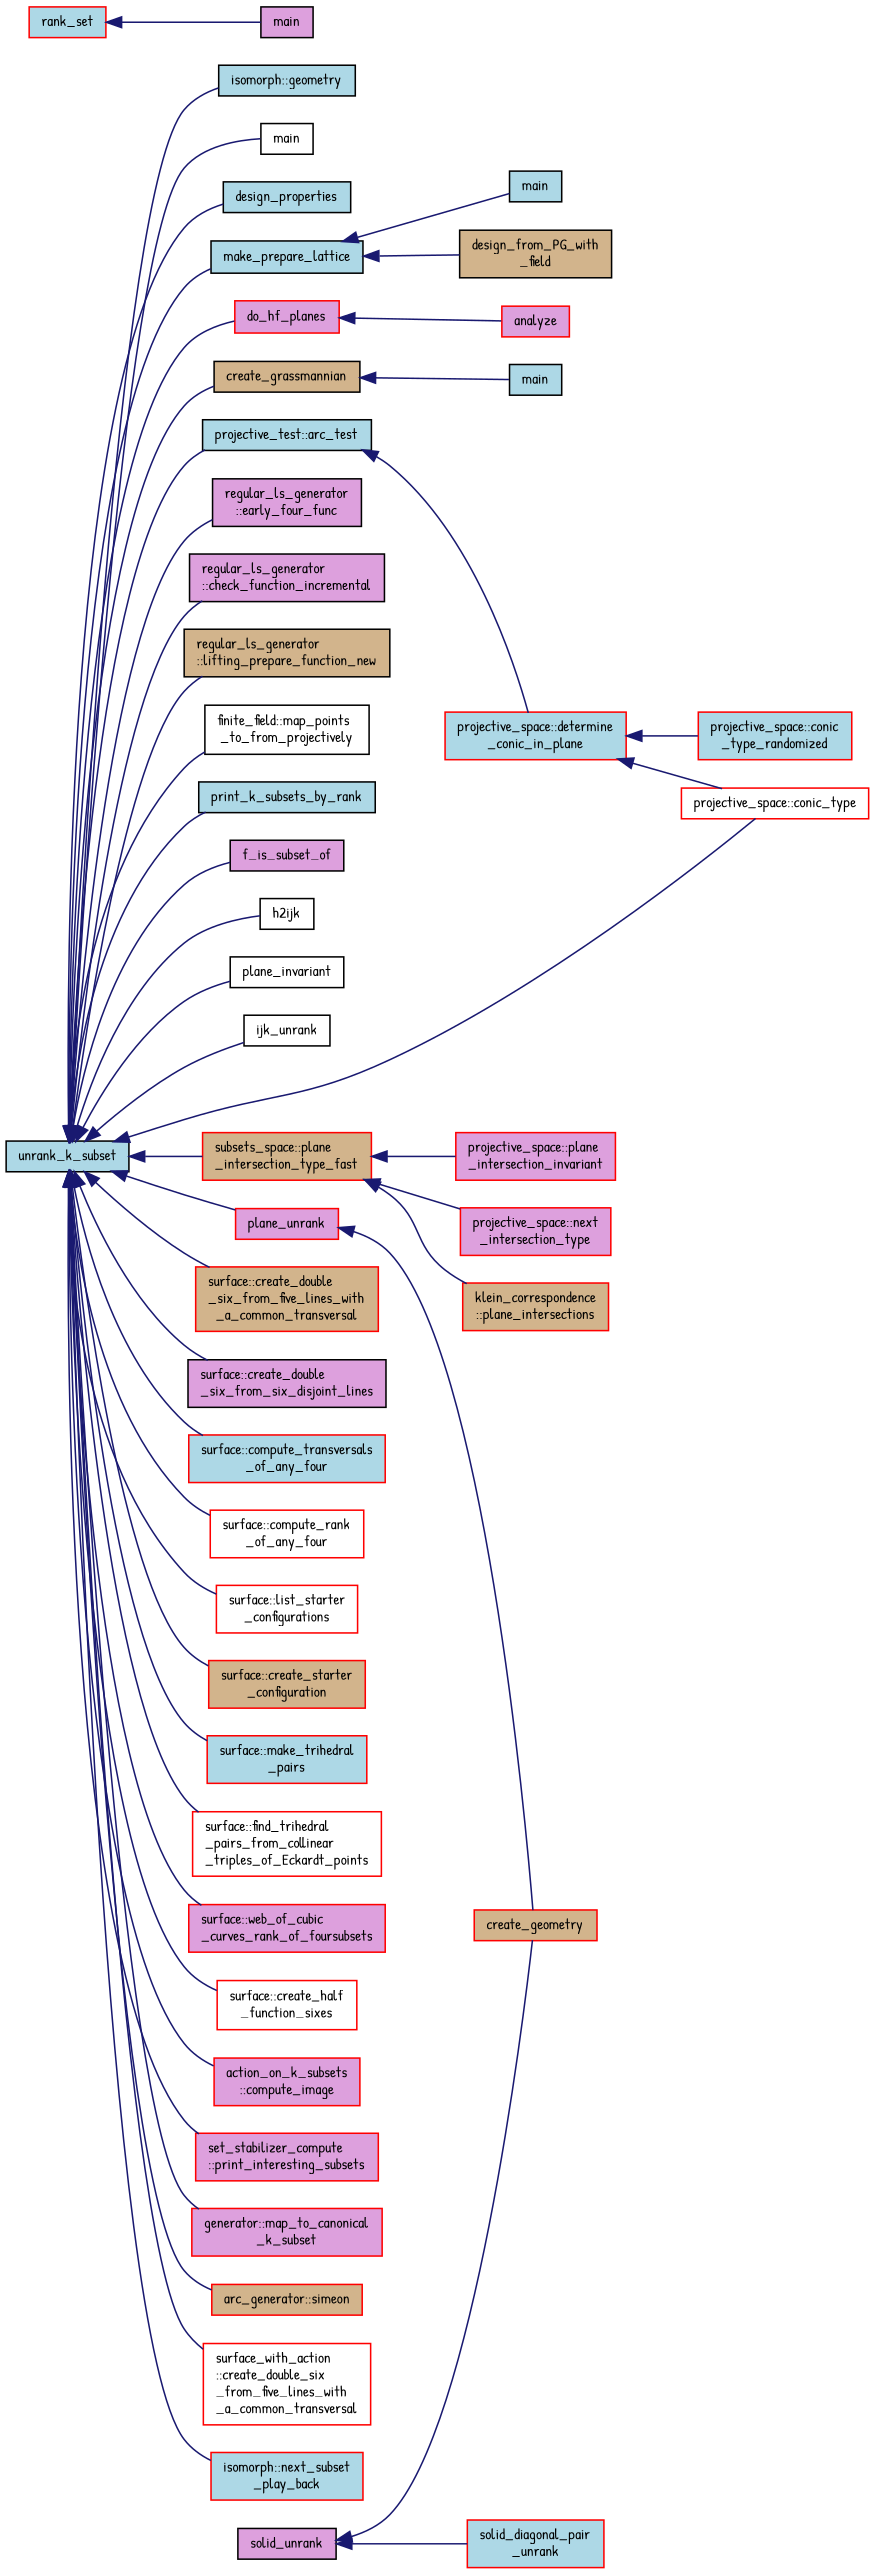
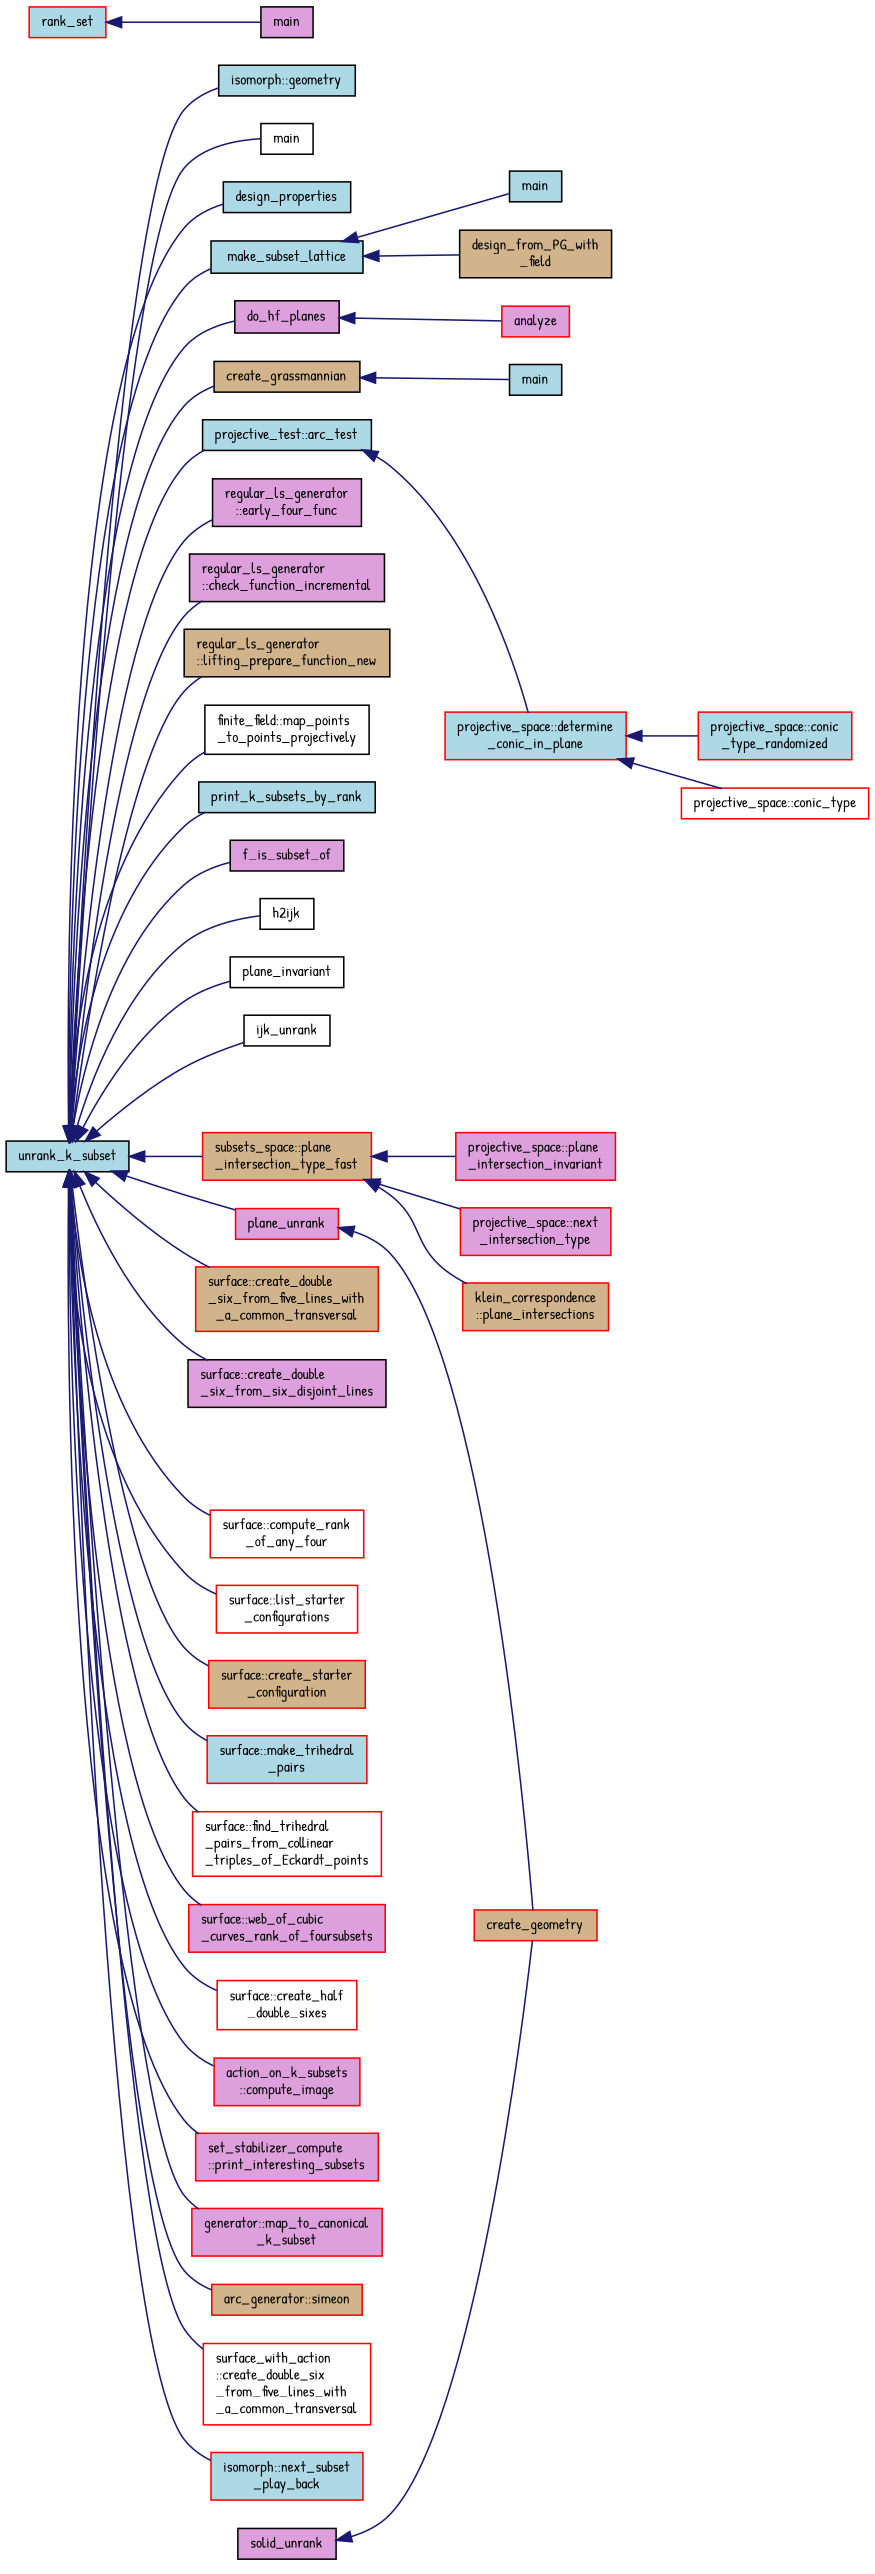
(287, 257) -> (287, 257)
(287, 317) -> (287, 317)
(287, 730) -> (287, 730)
(464, 1021) -> none
(287, 1459) -> none
(287, 2005) -> (287, 2005)
(536, 2544) -> none
